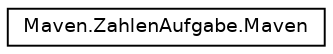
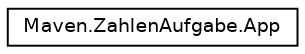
(166, 27) -> (153, 27)
